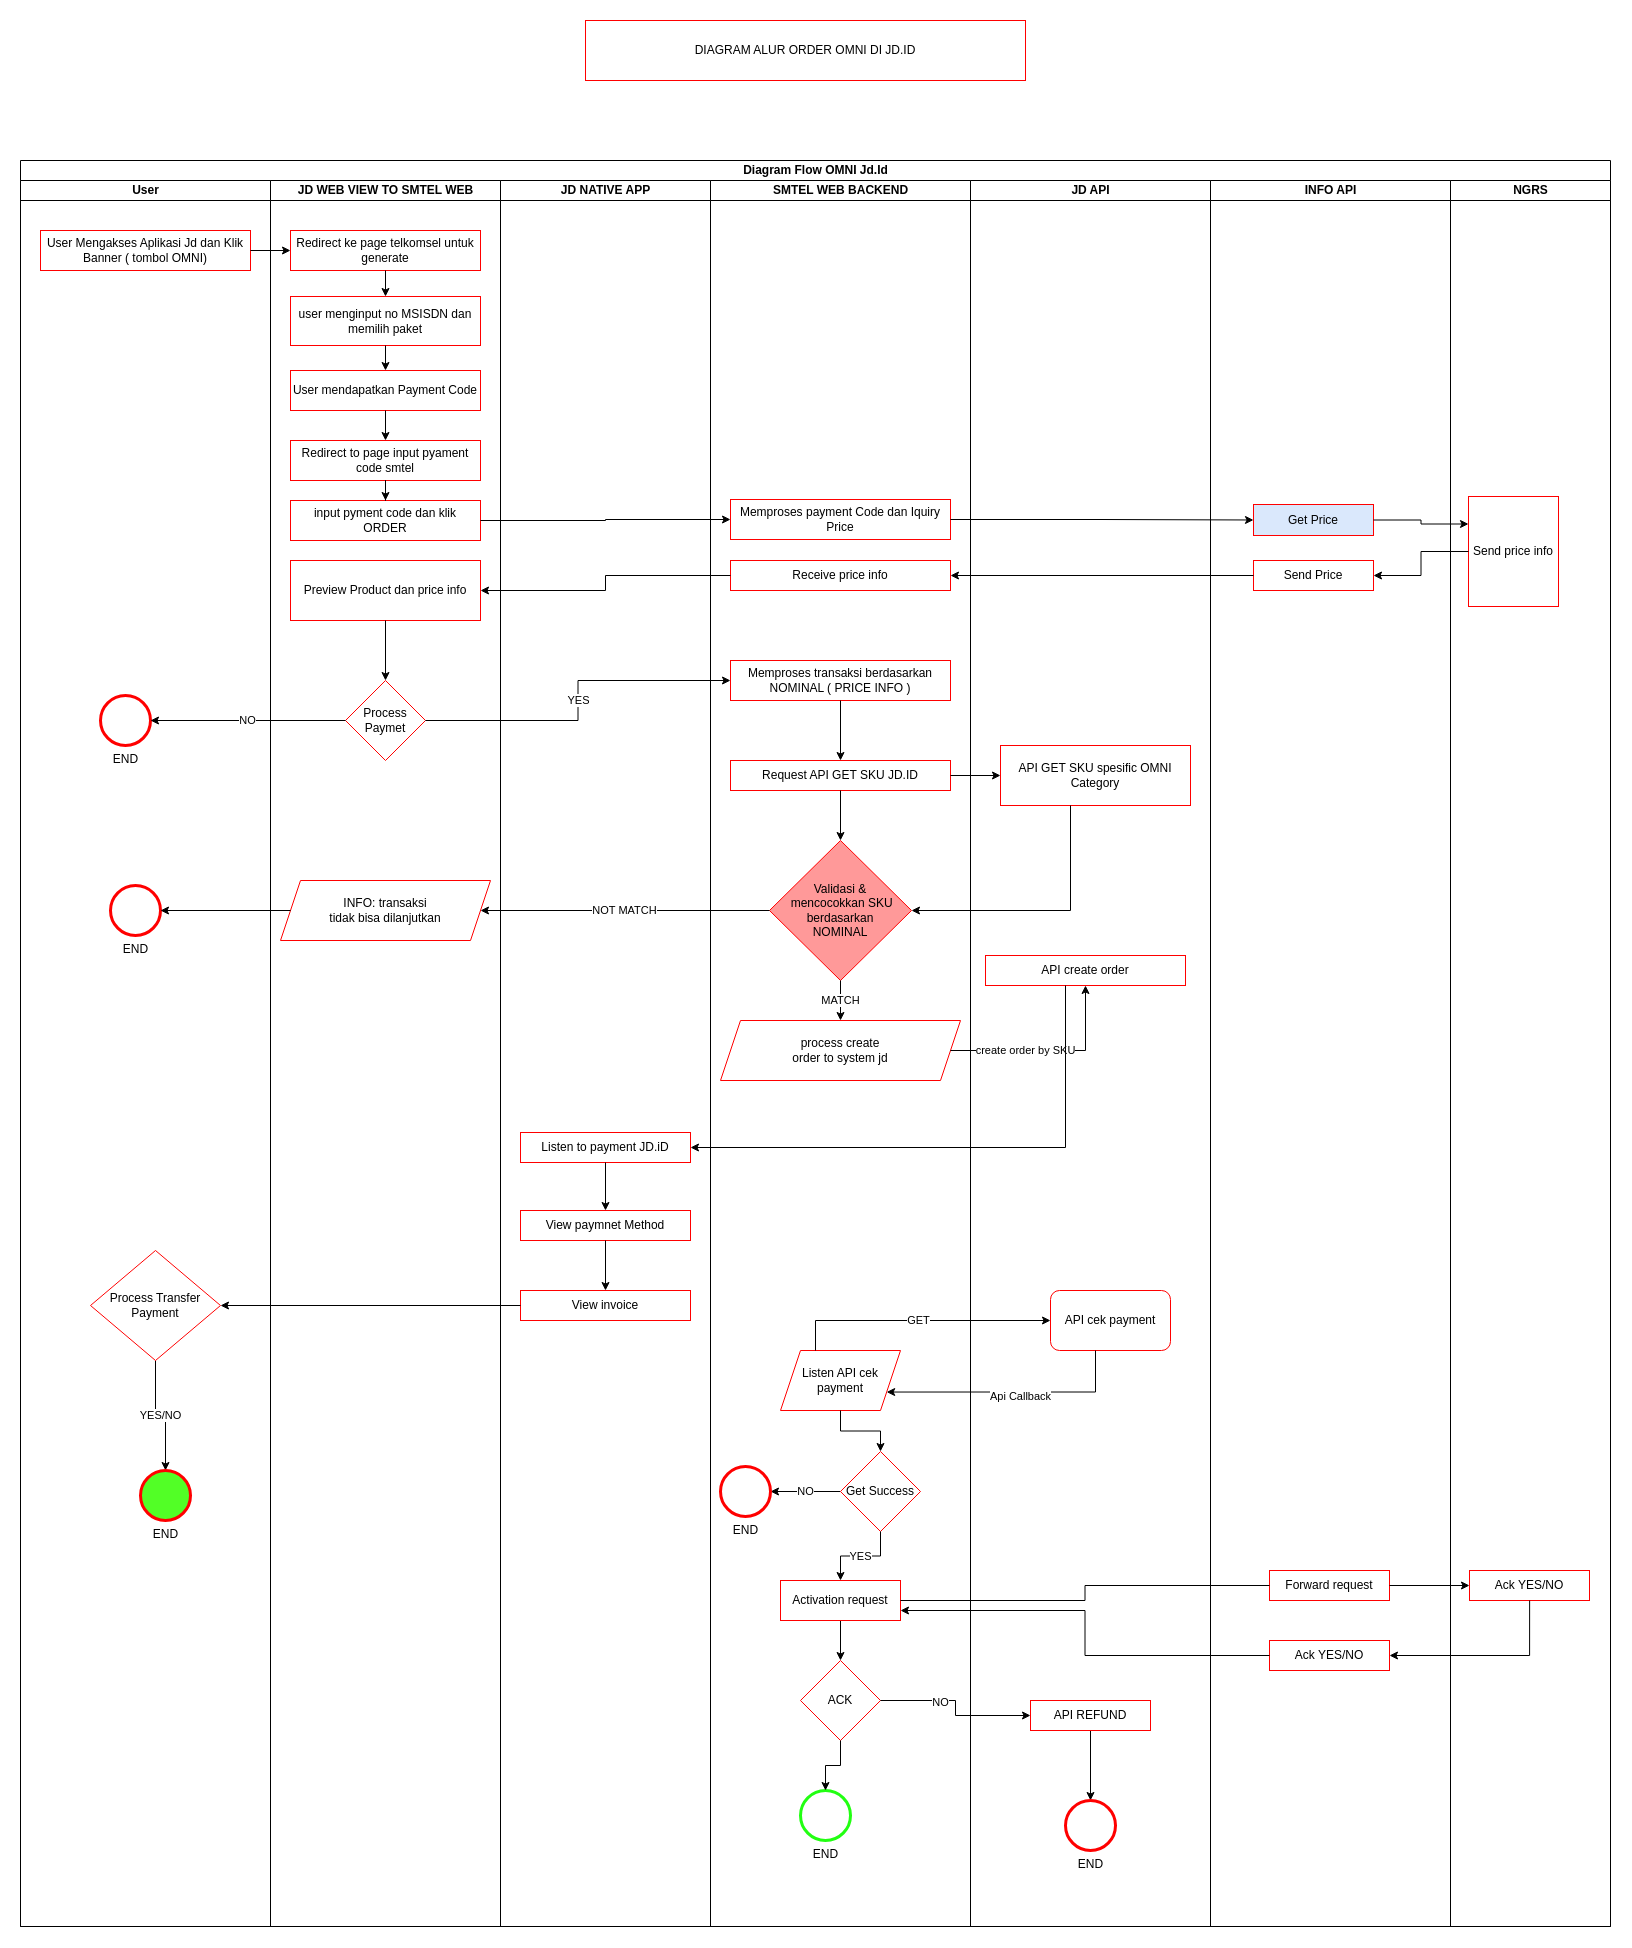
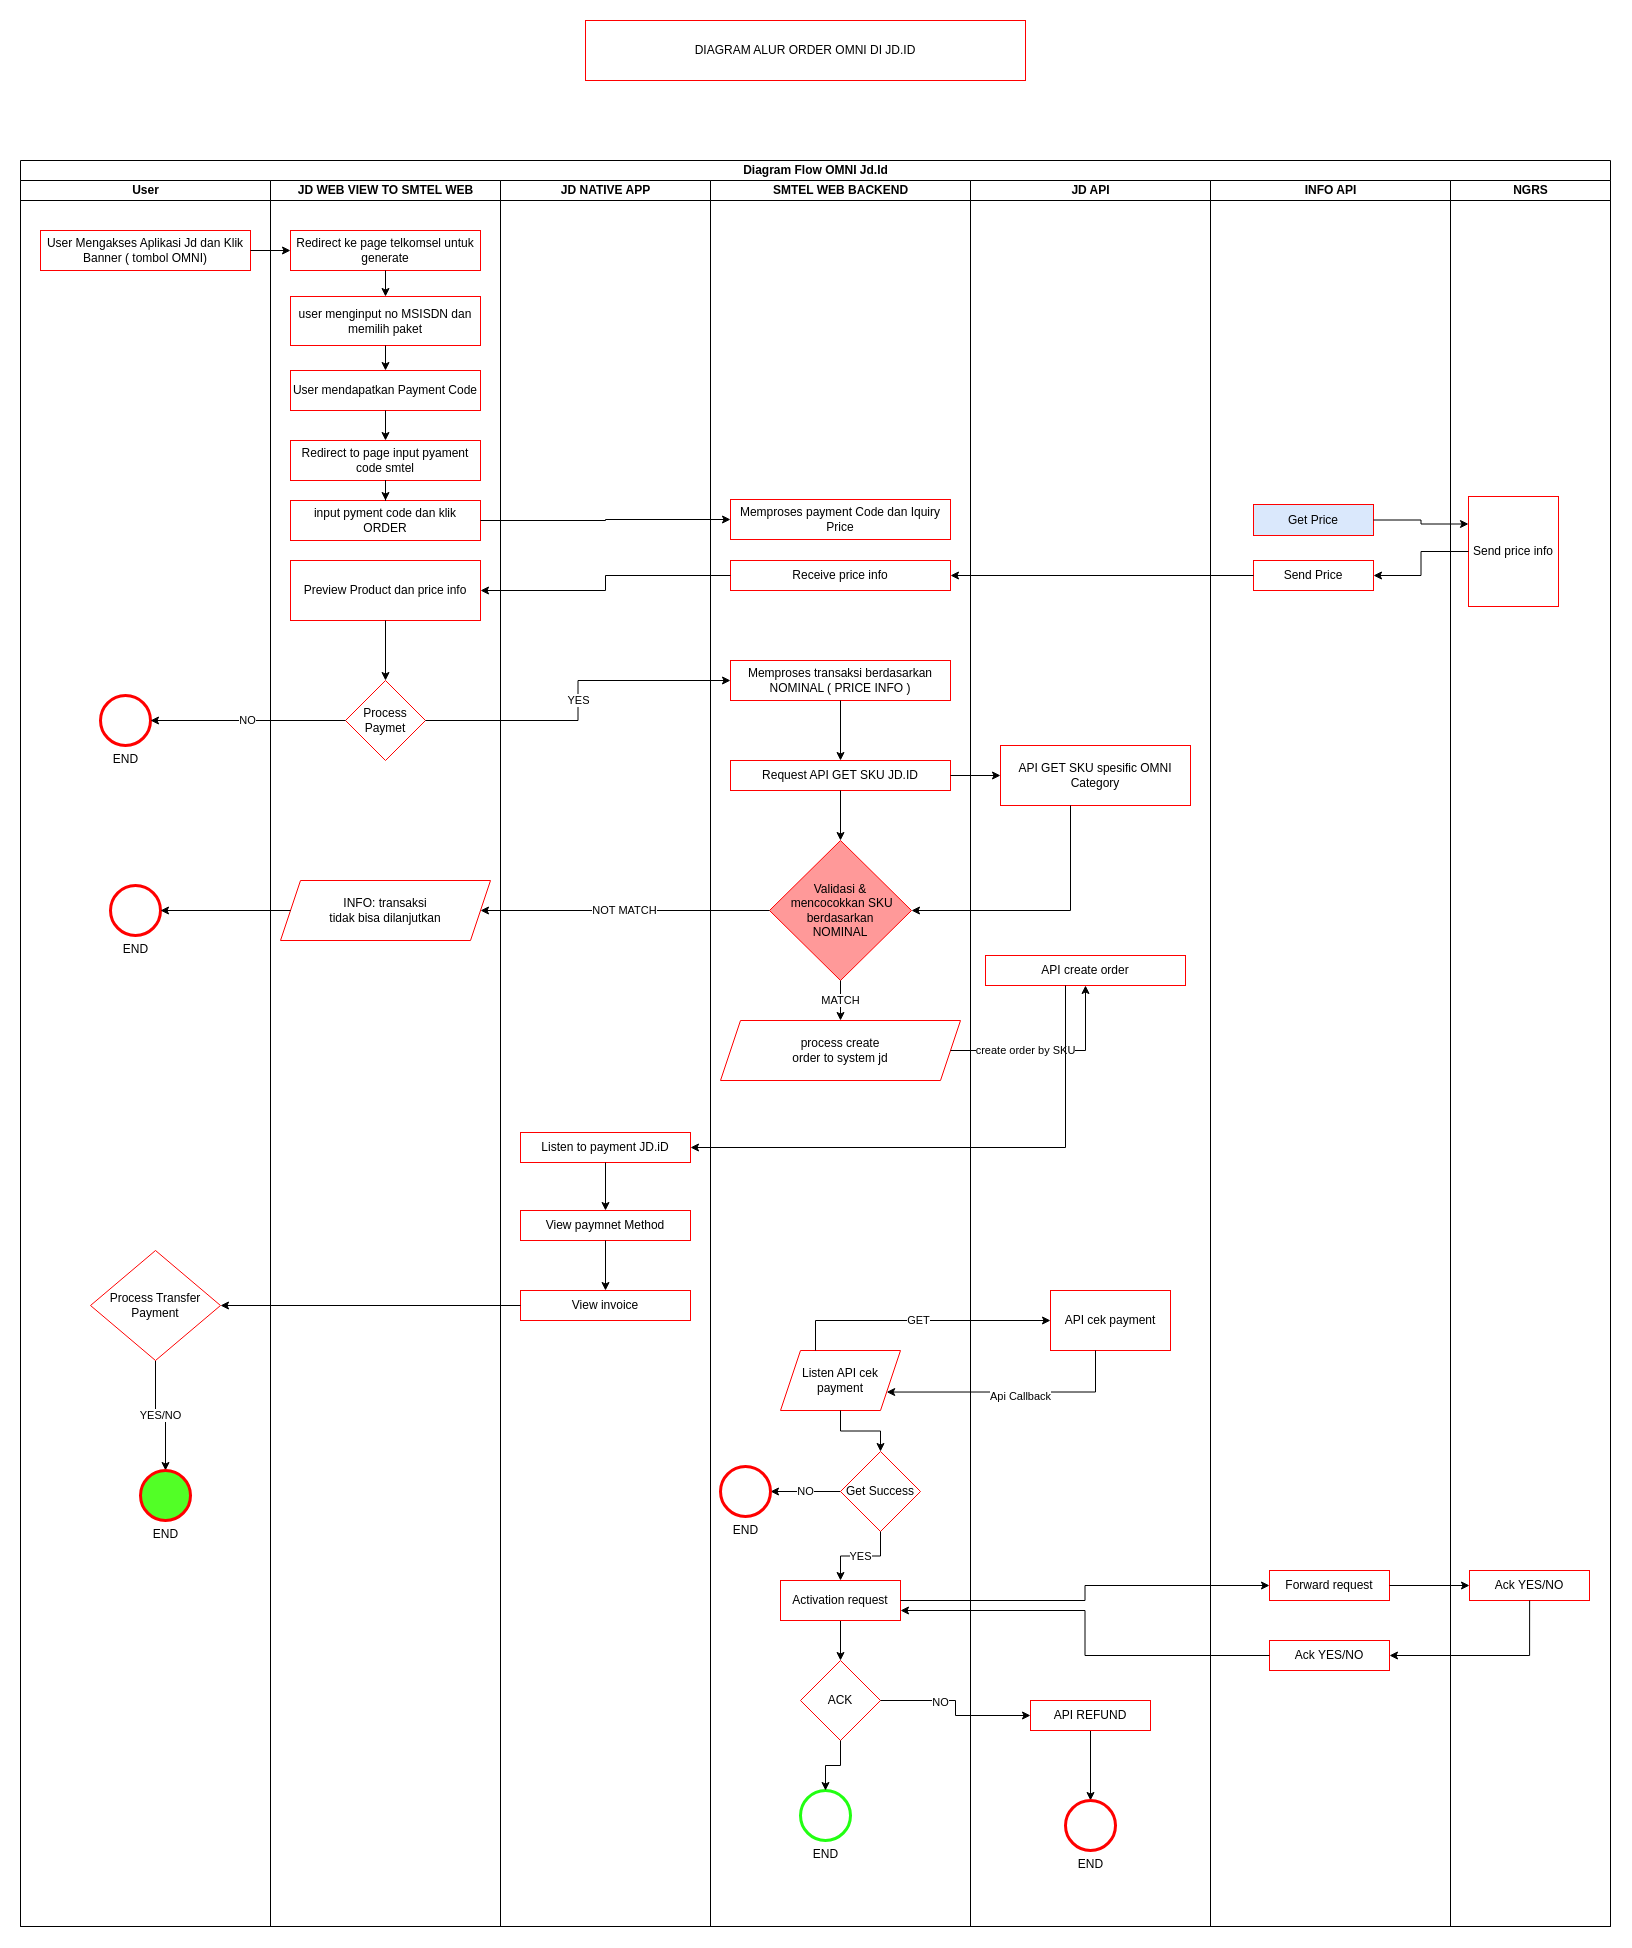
(1099, 520) -> none
(1111, 1321) -> (1111, 1321)
(1263, 1586) -> (1261, 1586)
